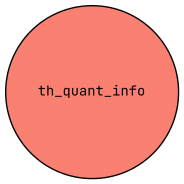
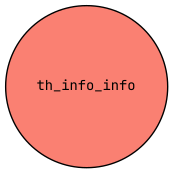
(92, 92) -> (87, 87)
